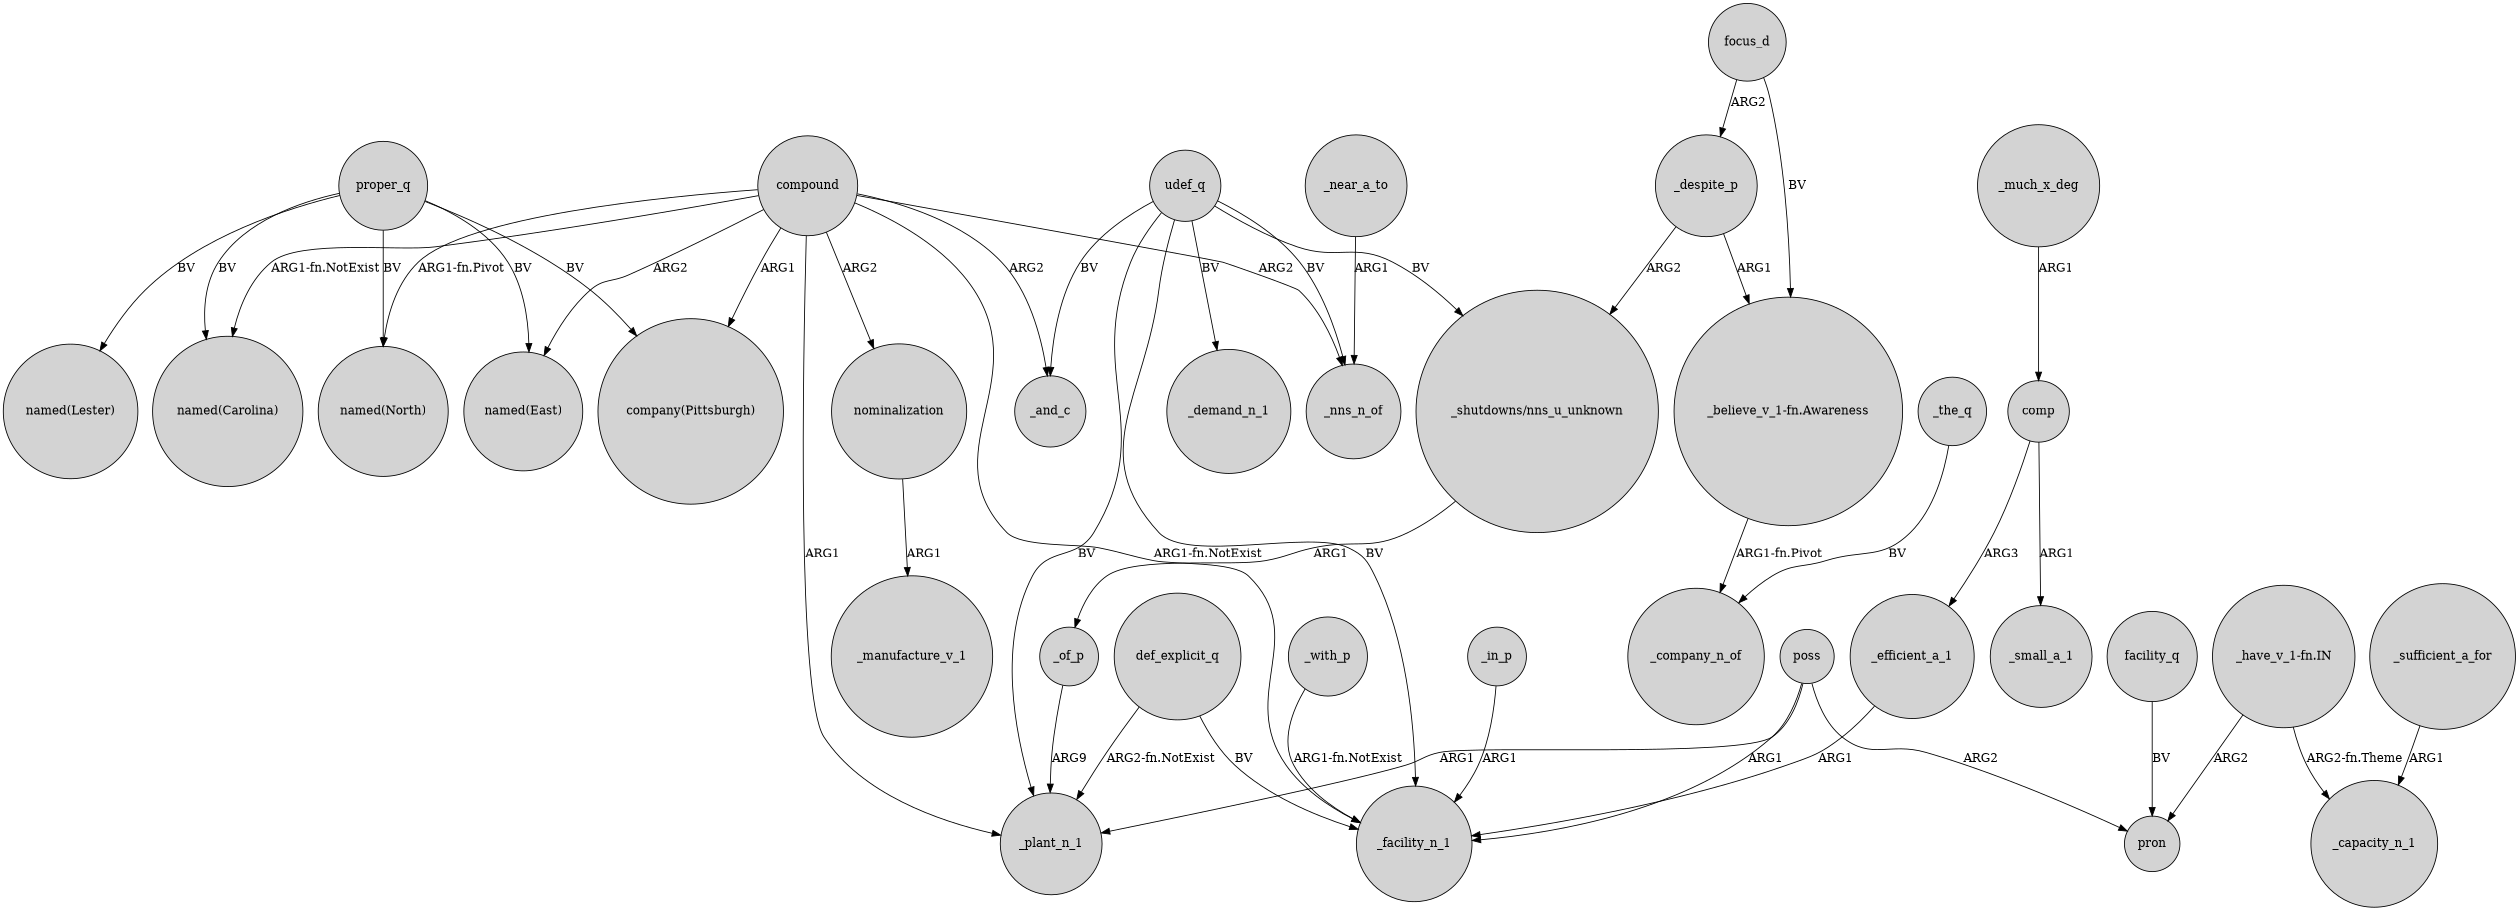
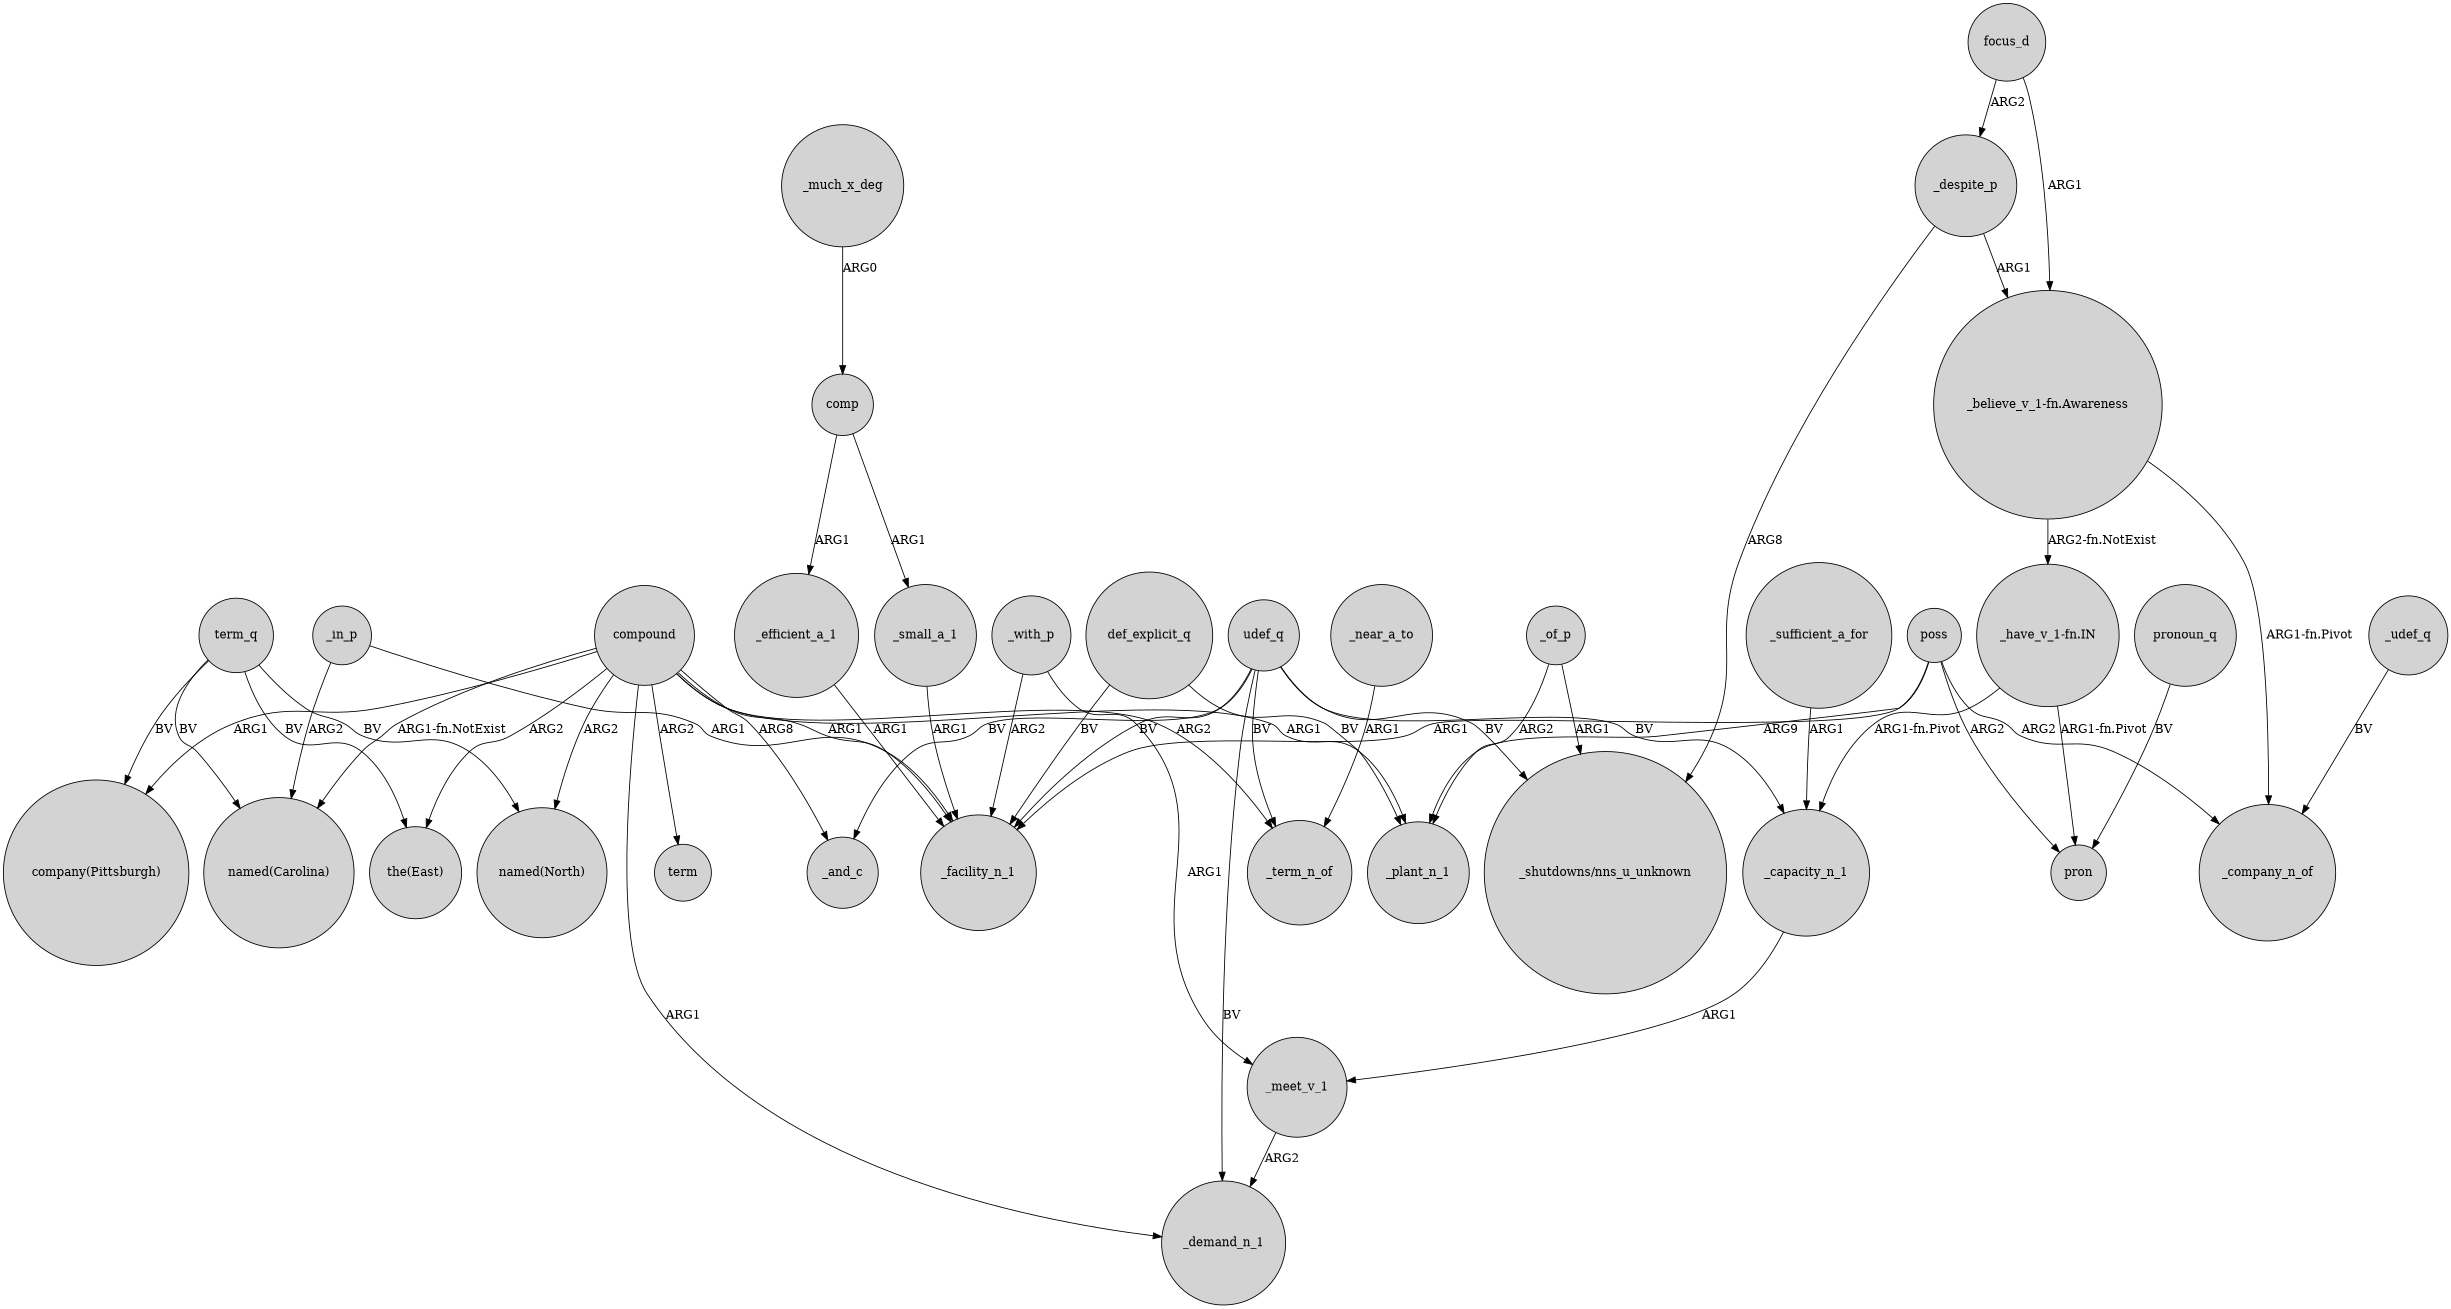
(383, 186) -> (236, 635)
(1797, 186) -> (2065, 186)
(461, 269) -> (601, 730)
(1027, 269) -> (776, 730)
(1664, 269) -> (1766, 541)
(2056, 269) -> (860, 269)
(71, 411) -> none
(523, 411) -> (416, 873)
(899, 411) -> (683, 873)
(1354, 411) -> (1300, 873)
(1952, 411) -> (2408, 635)
(1103, 513) -> (1413, 721)
none -> (2048, 537)
(1208, 554) -> (846, 730)
(2001, 554) -> (833, 541)
(1260, 561) -> (1570, 705)
(912, 656) -> none
(2152, 656) -> (2185, 635)
none -> (308, 725)
none -> (2070, 744)
none -> (936, 750)
(1070, 759) -> (1537, 730)
(1161, 759) -> (1350, 730)
(1348, 759) -> (1028, 730)
(1457, 759) -> (1781, 730)
(2231, 759) -> (2104, 730)
(2355, 759) -> (1918, 730)
none -> (1297, 1087)
none -> (739, 1088)
